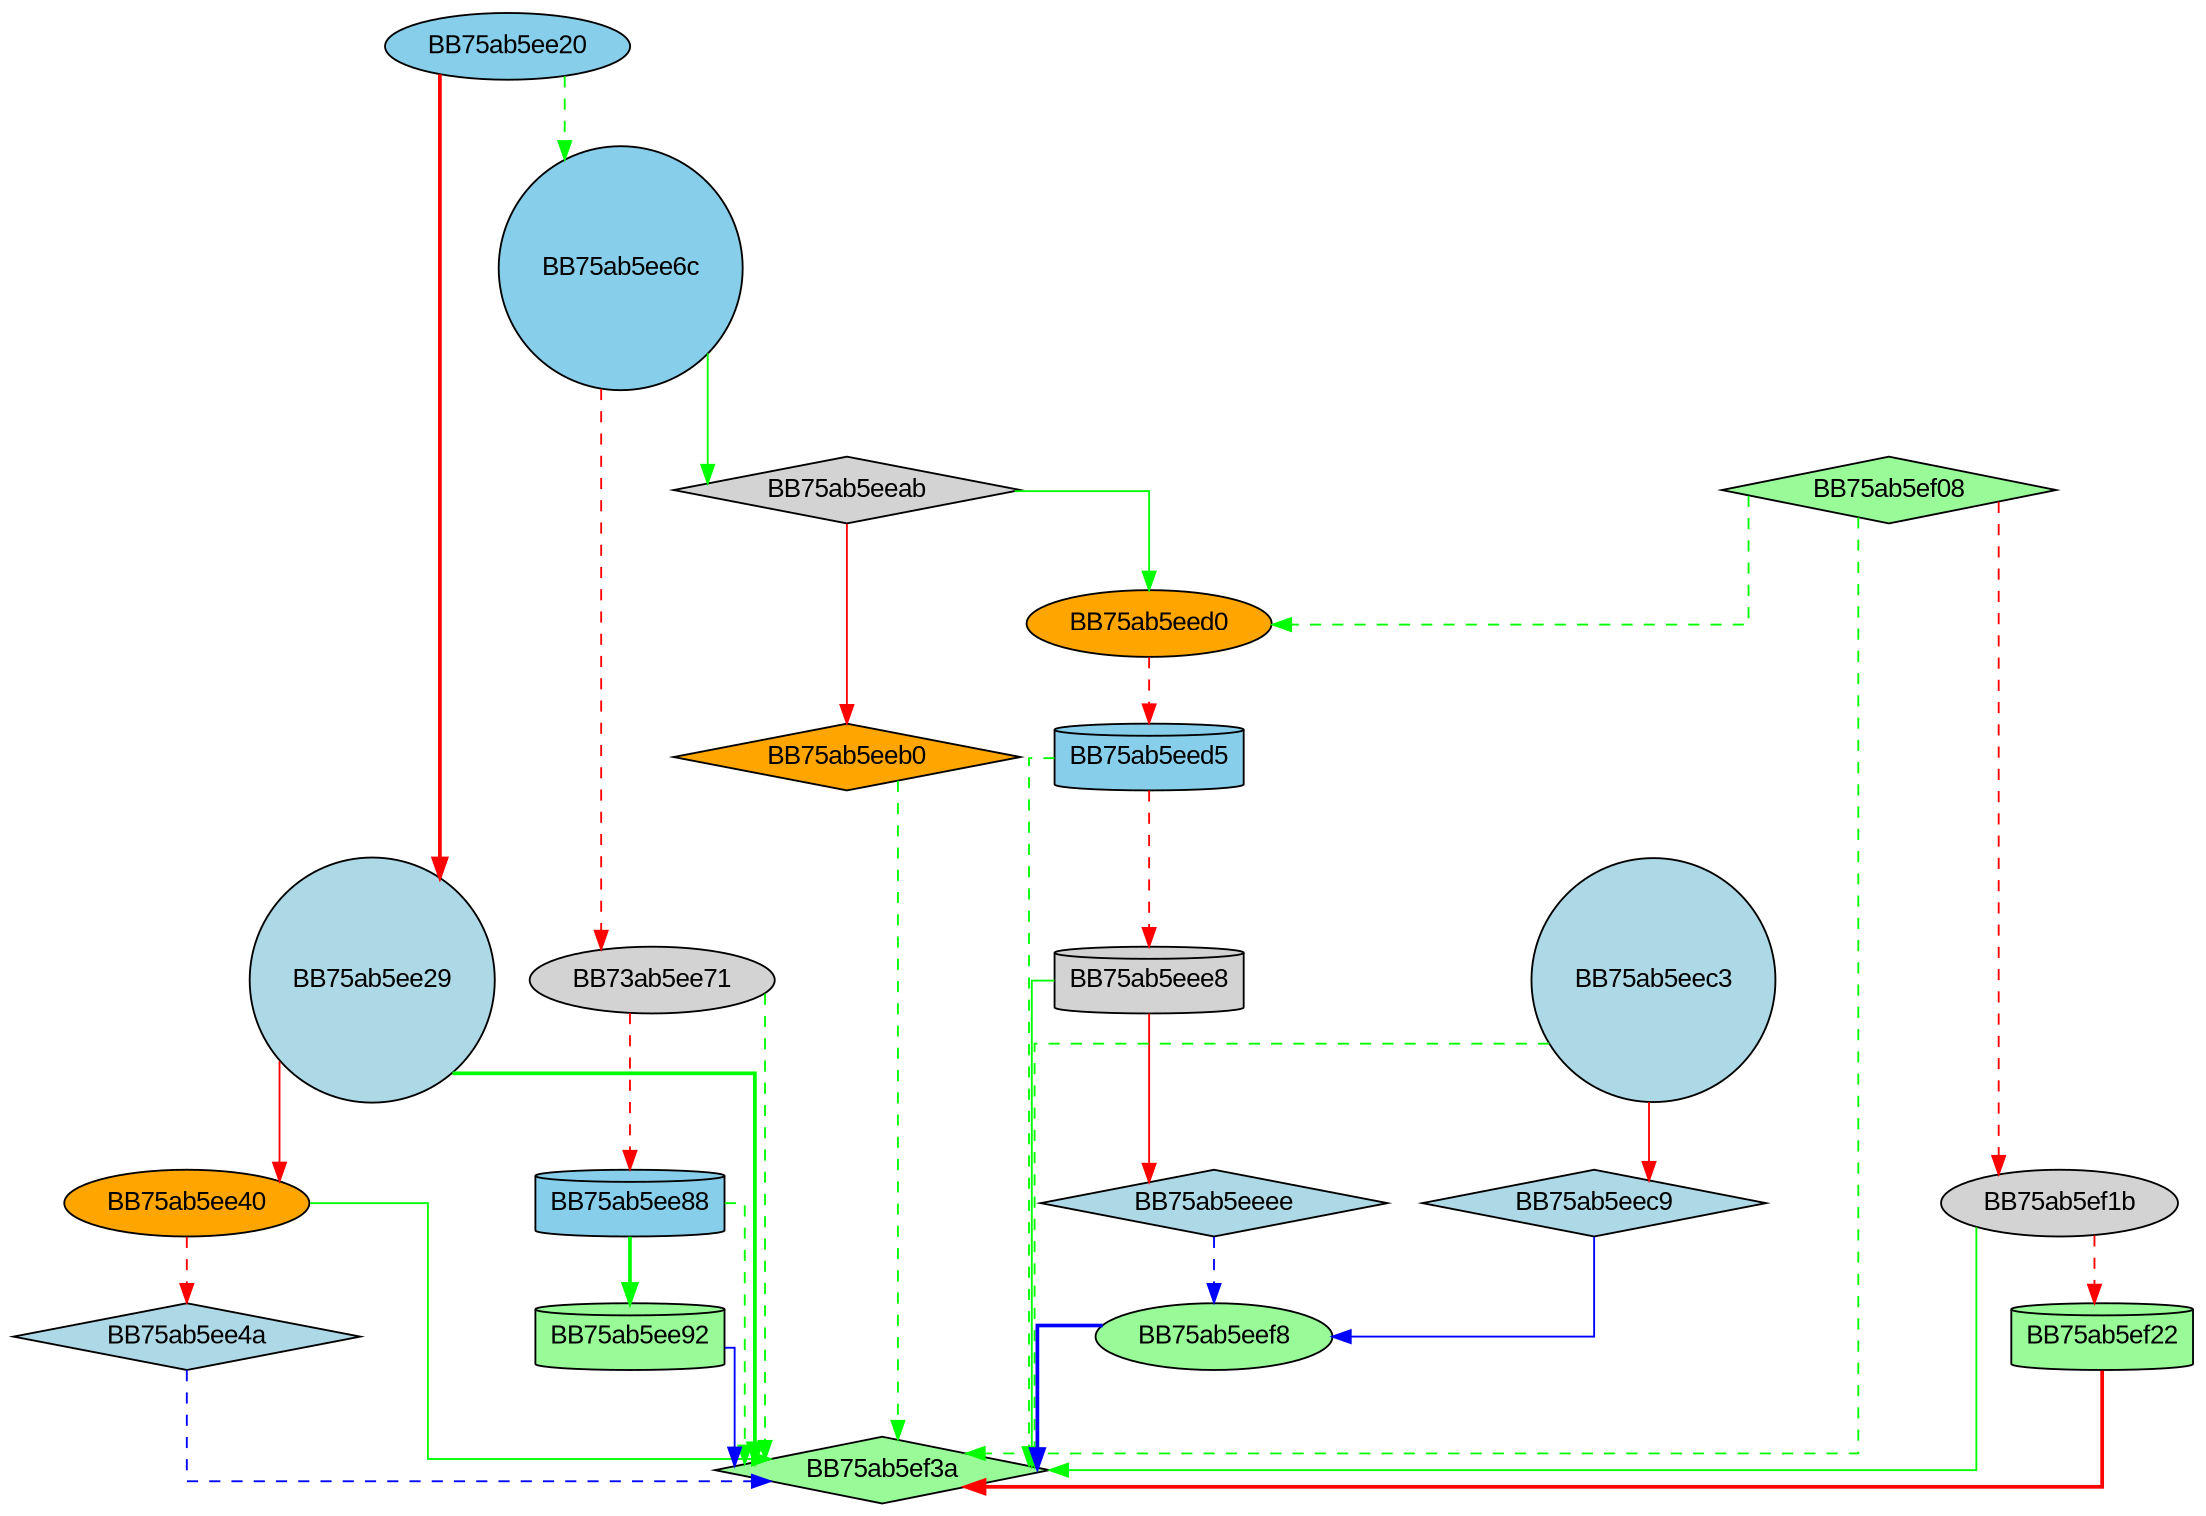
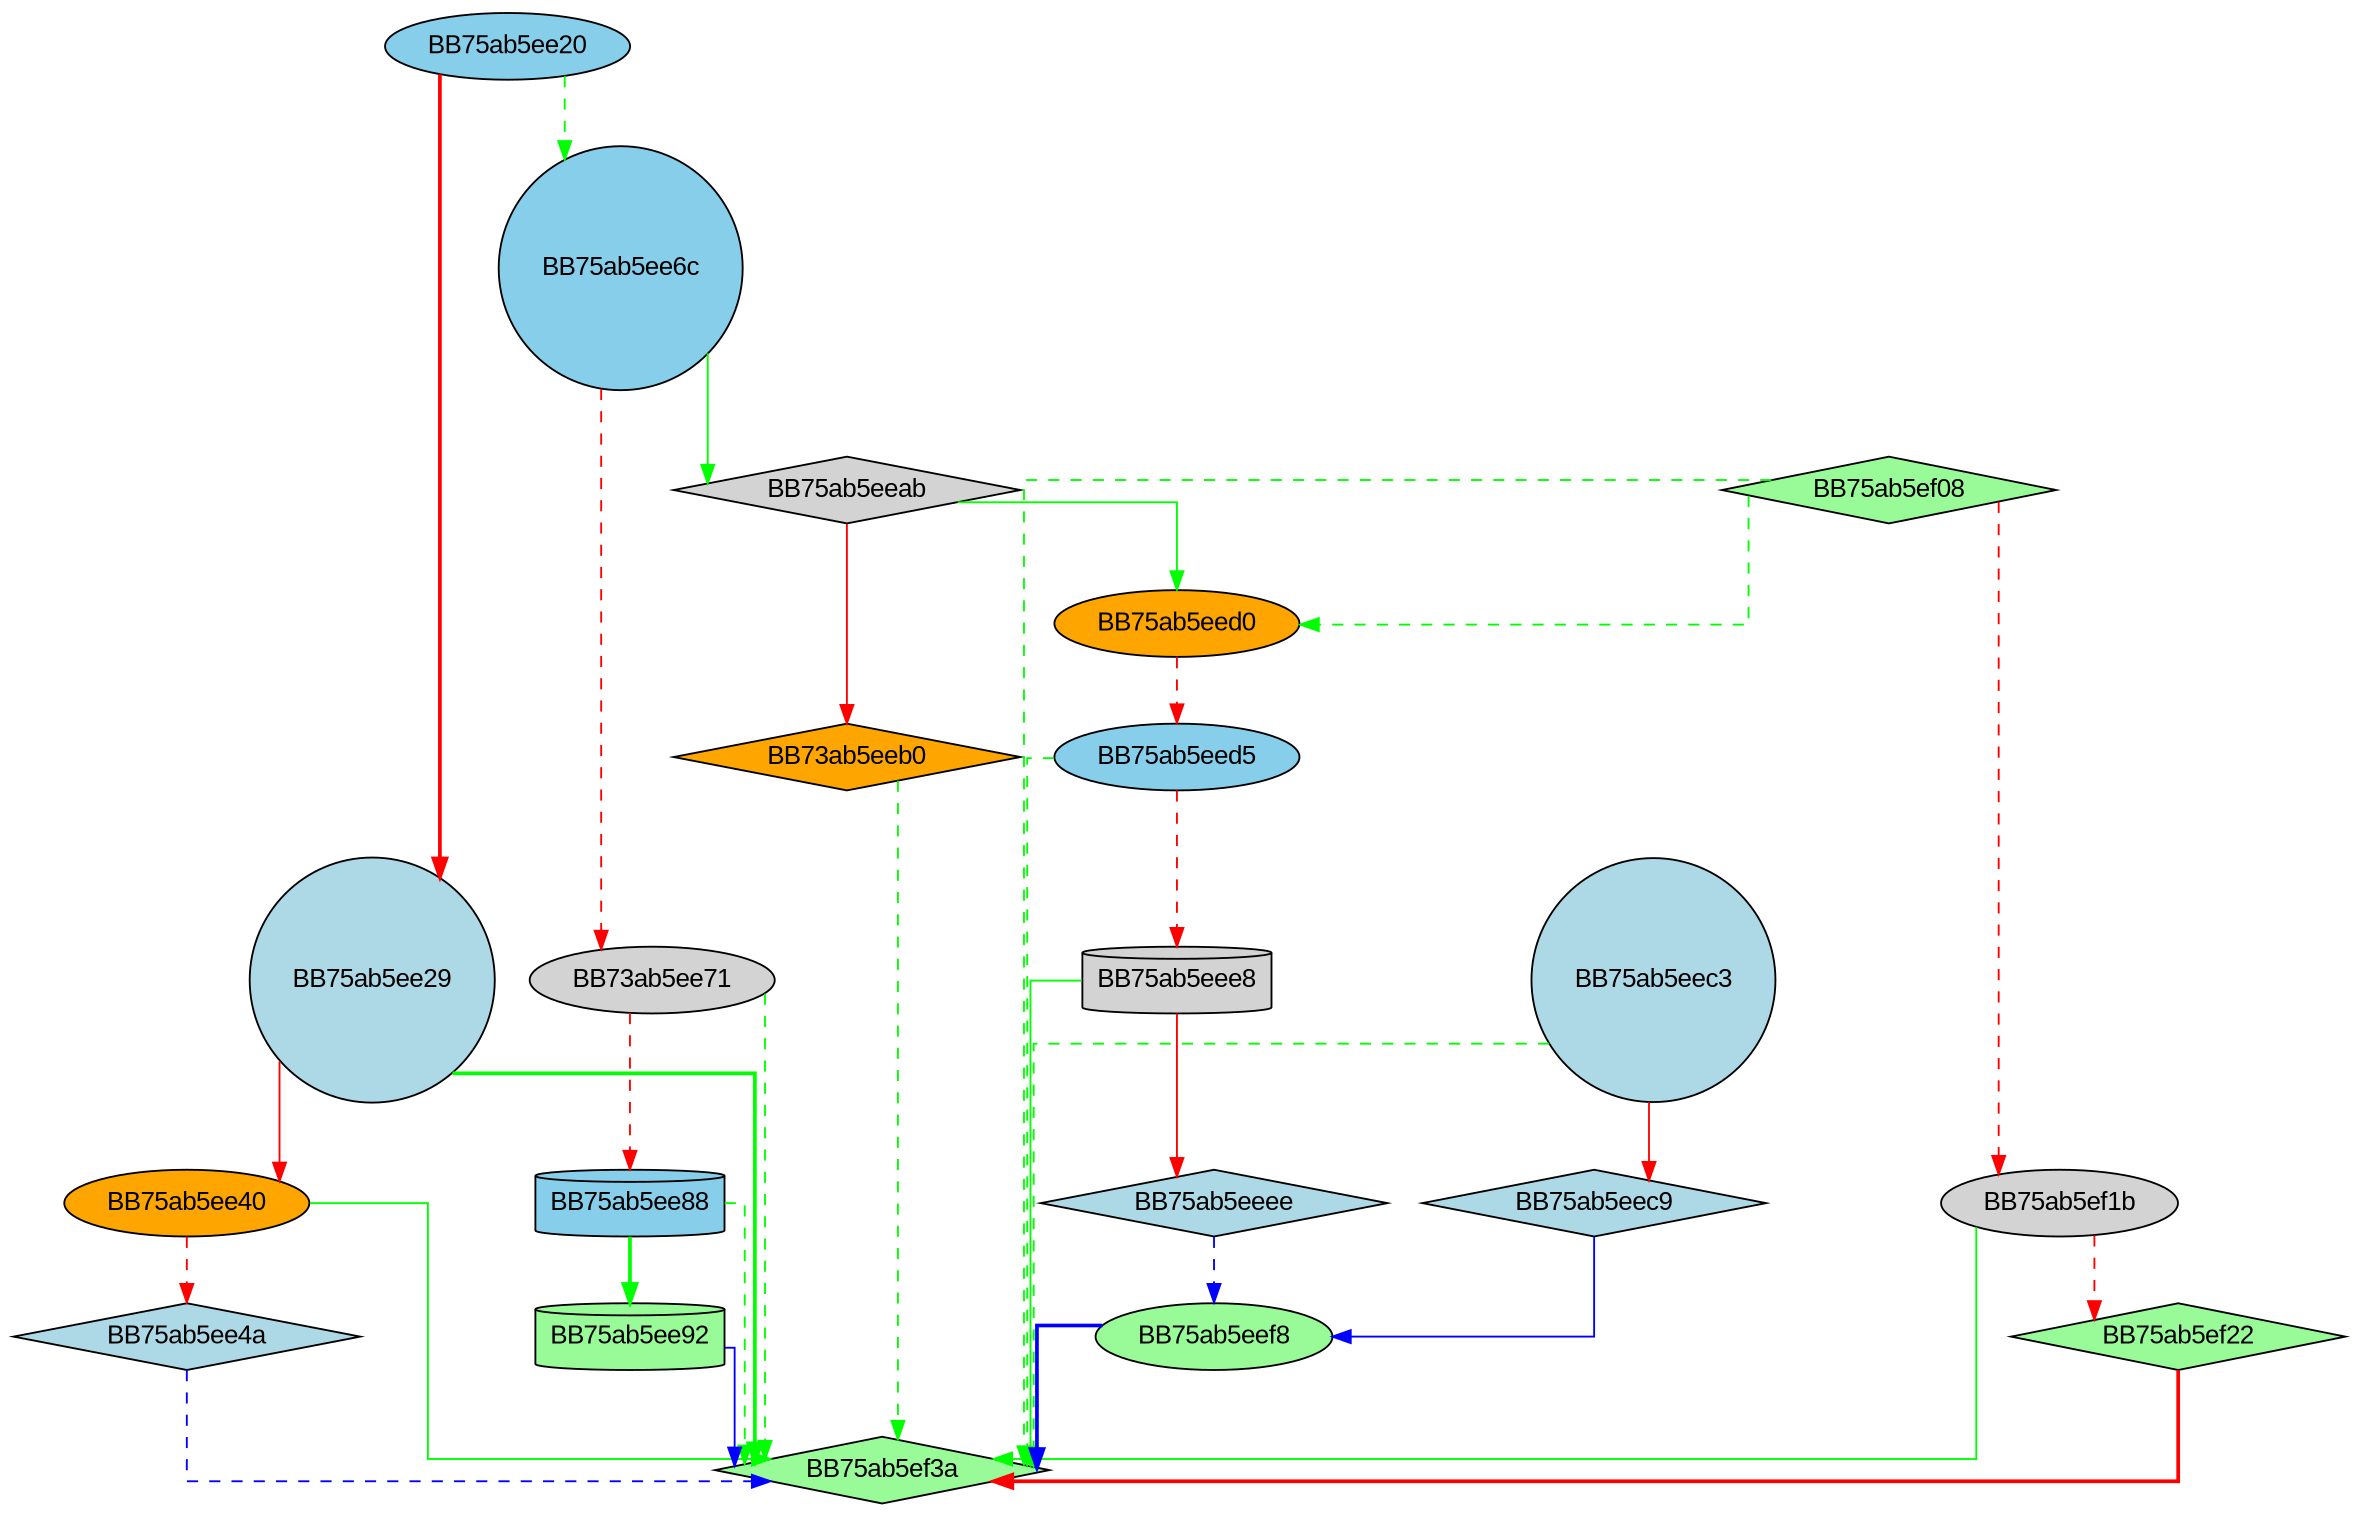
(847, 757) -> (847, 757)
(1149, 757) -> (1177, 757)
(2102, 1337) -> (2178, 1337)
